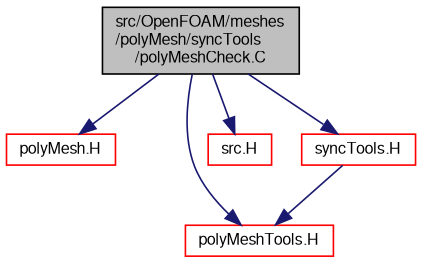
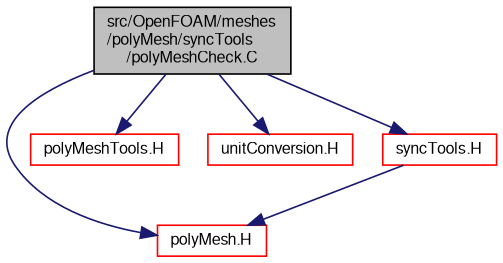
(240, 150) -> (280, 150)
(315, 189) -> (333, 192)
